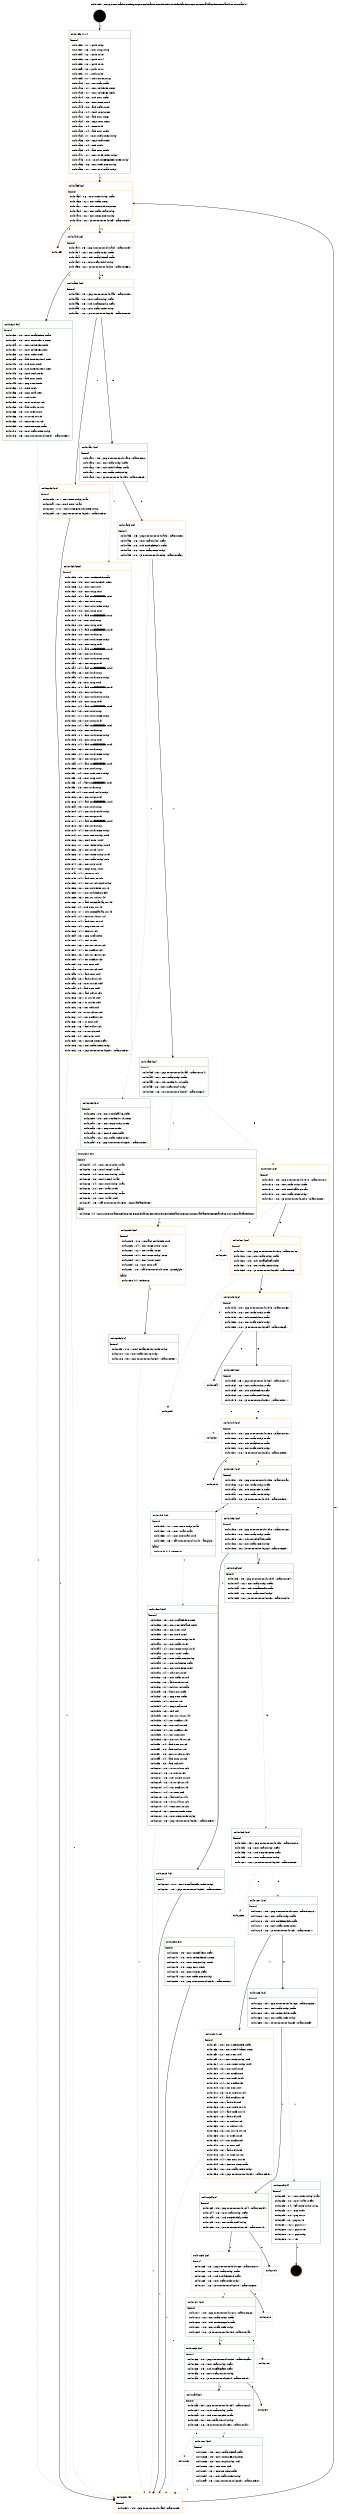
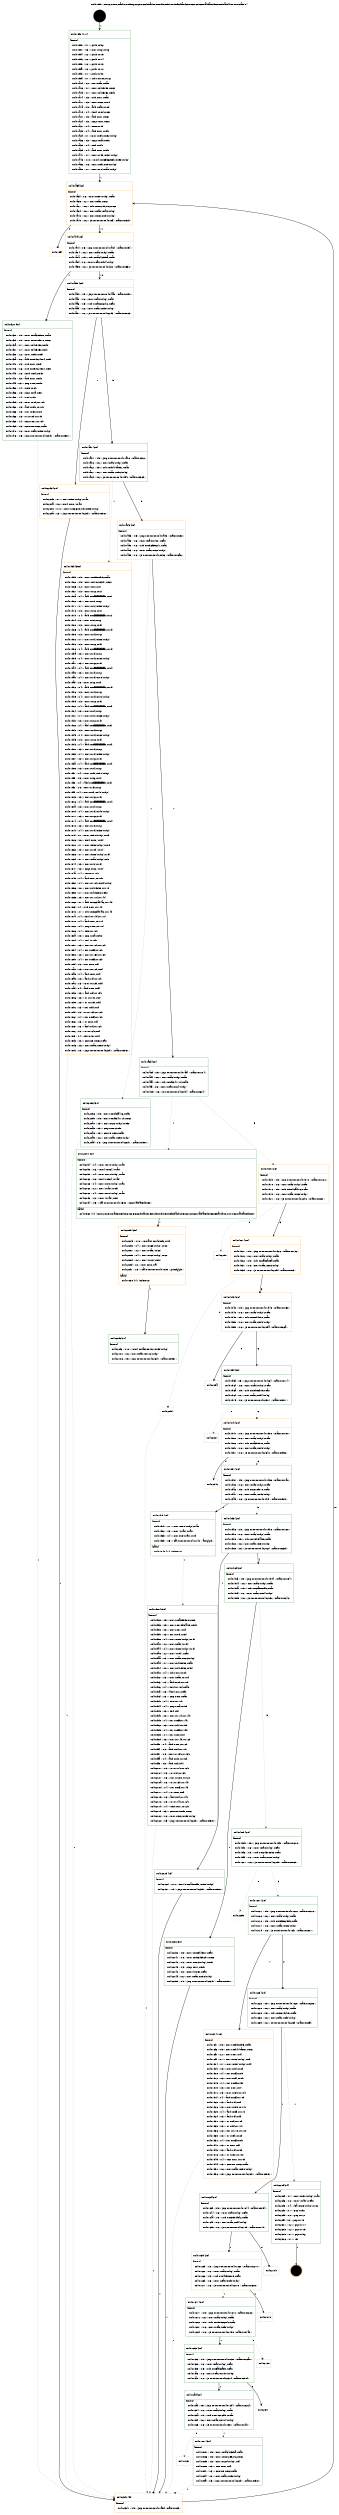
none -> (234, 1770)
(138, 1928) -> (145, 1951)
